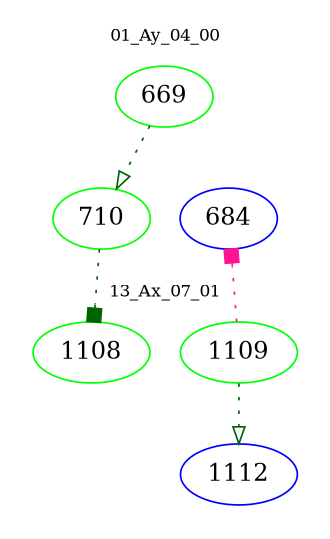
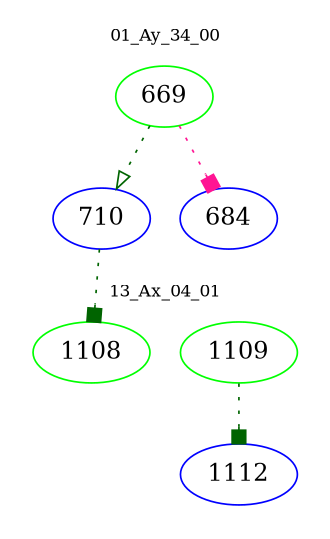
(165, 36) -> (165, 36)
(102, 219) -> (102, 219)
(165, 292) -> (165, 292)
(235, 294) -> (192, 150)
(239, 405) -> (239, 405)
